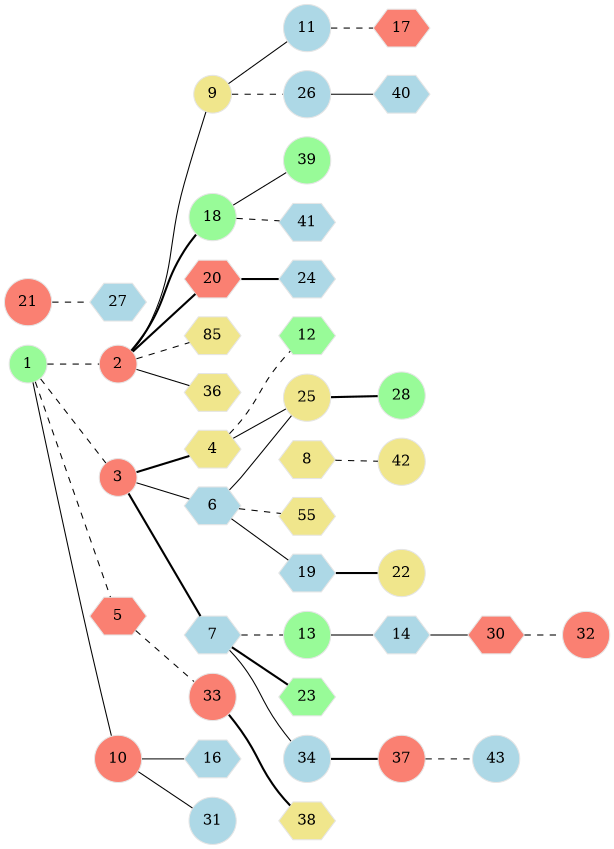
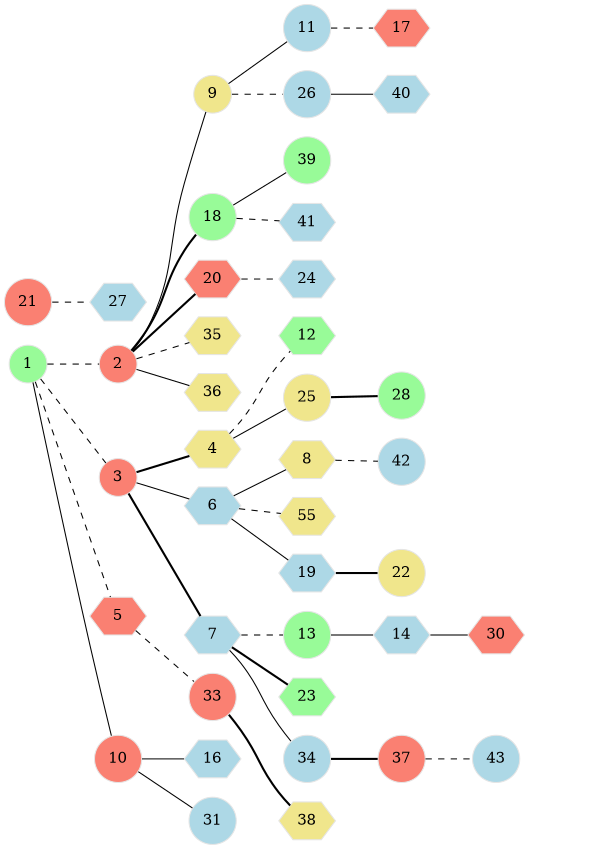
(260, 279) -> (260, 279)
(213, 336) -> (213, 336)
(261, 453) -> (260, 483)
(402, 462) -> (402, 462)
(586, 635) -> none
